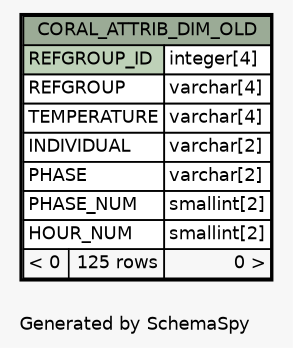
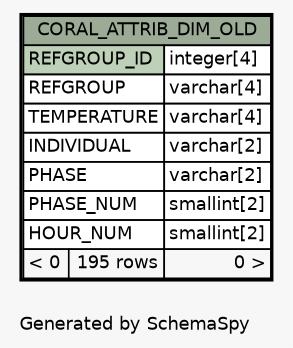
(118, 263) -> (118, 263)
